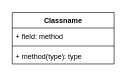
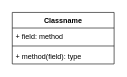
(53, 57) -> (54, 57)
